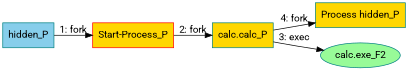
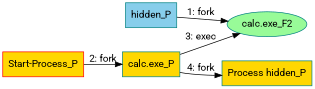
(70, 35) -> (199, 19)
(243, 35) -> (151, 64)
